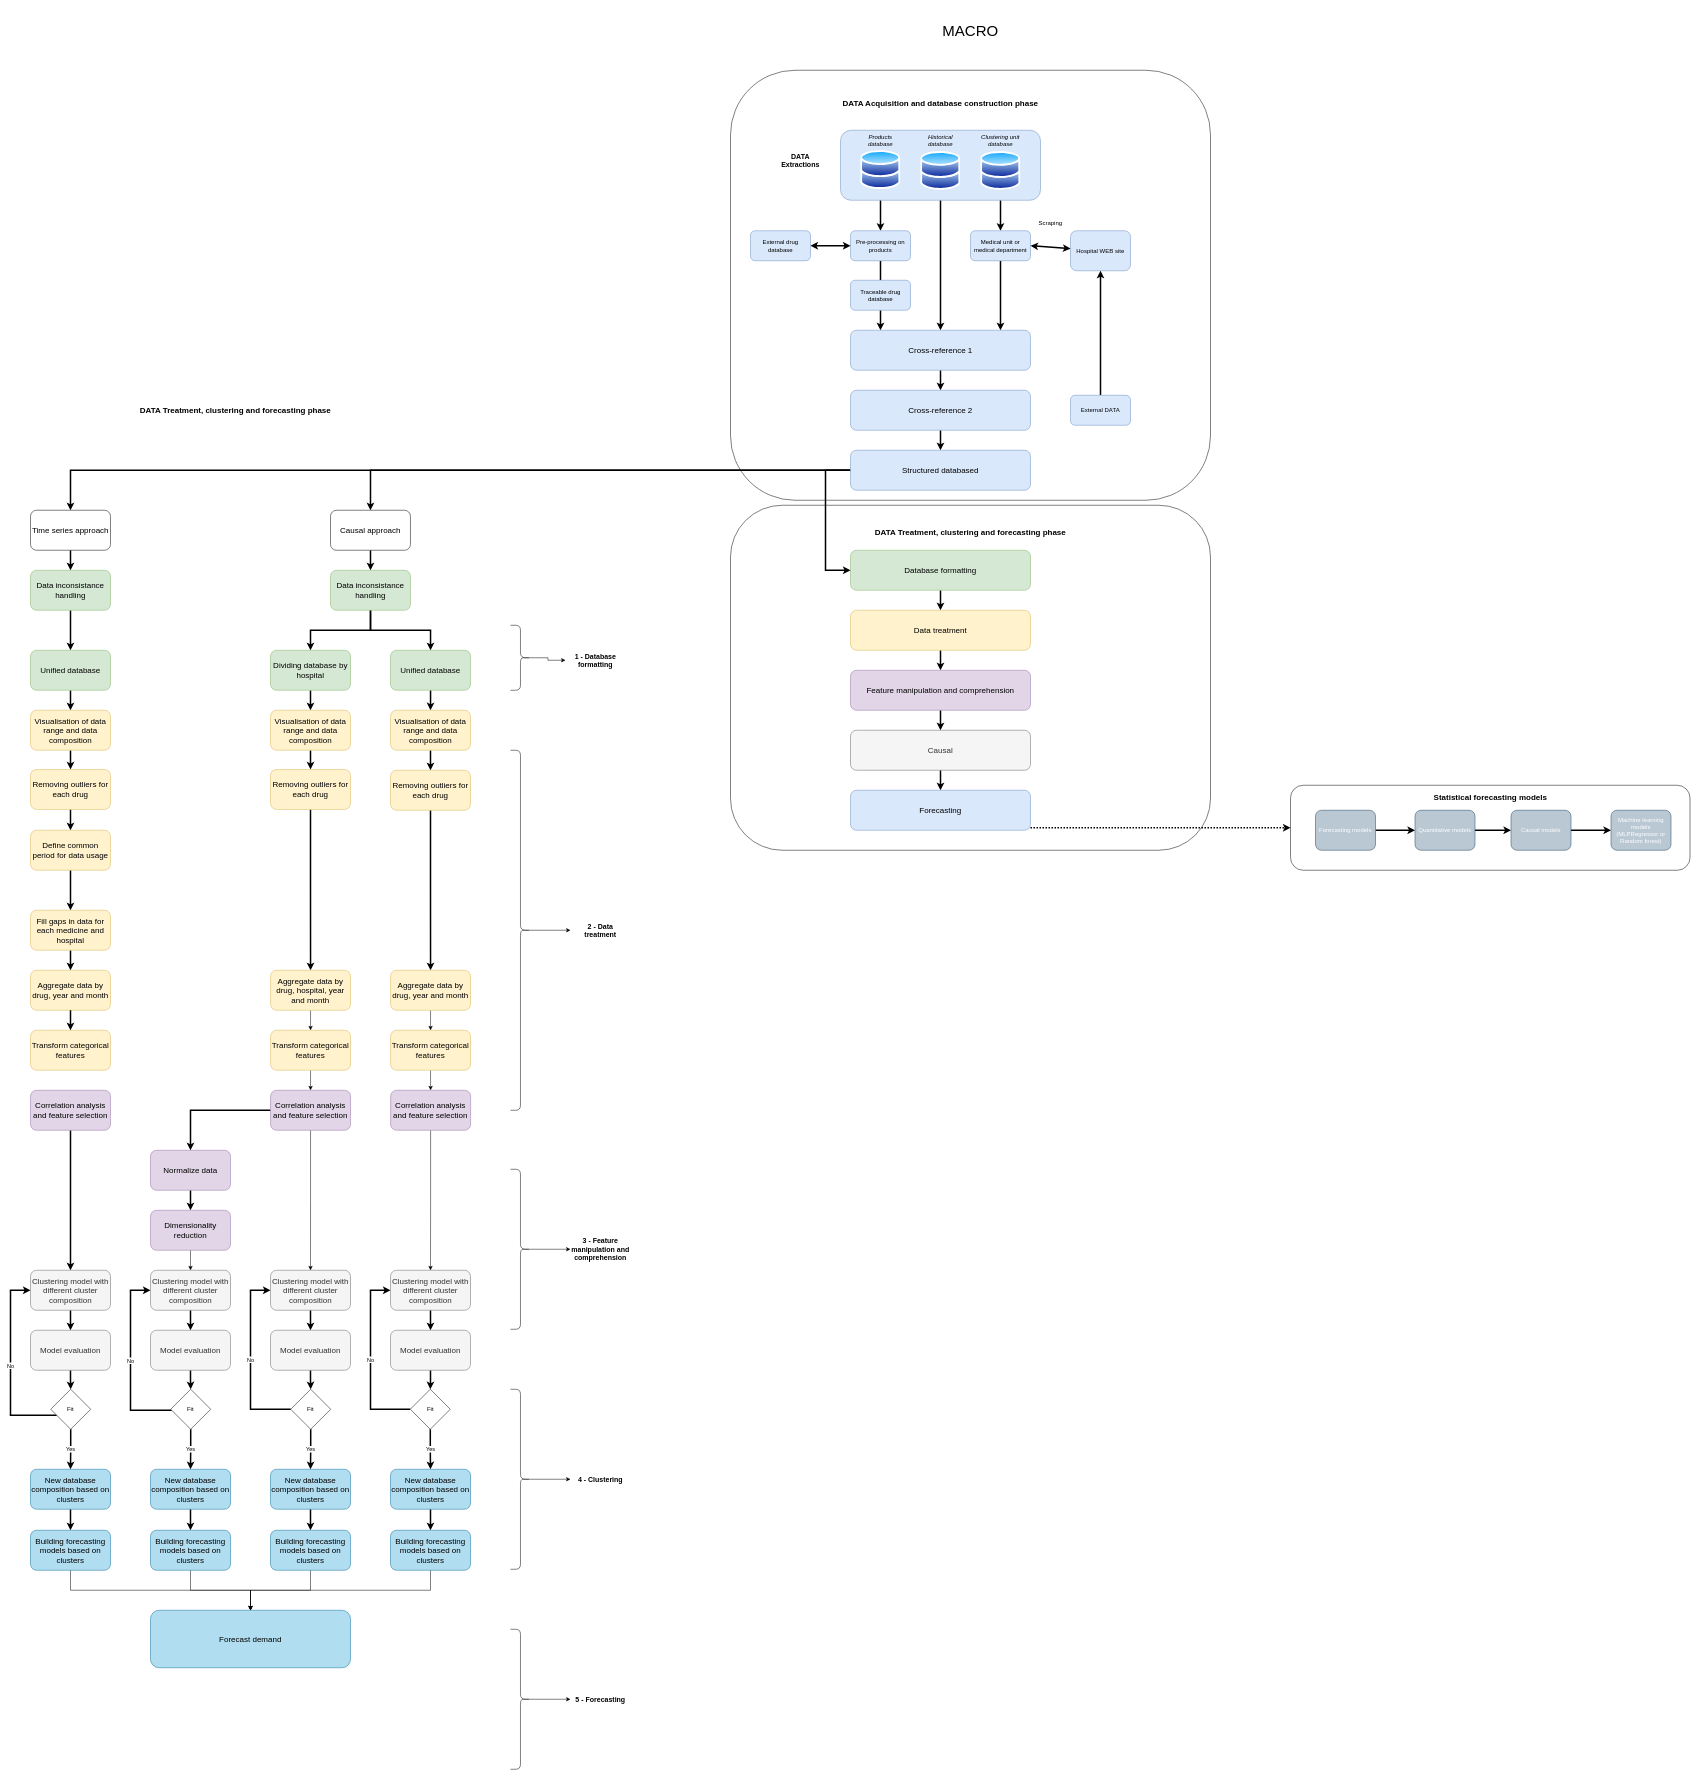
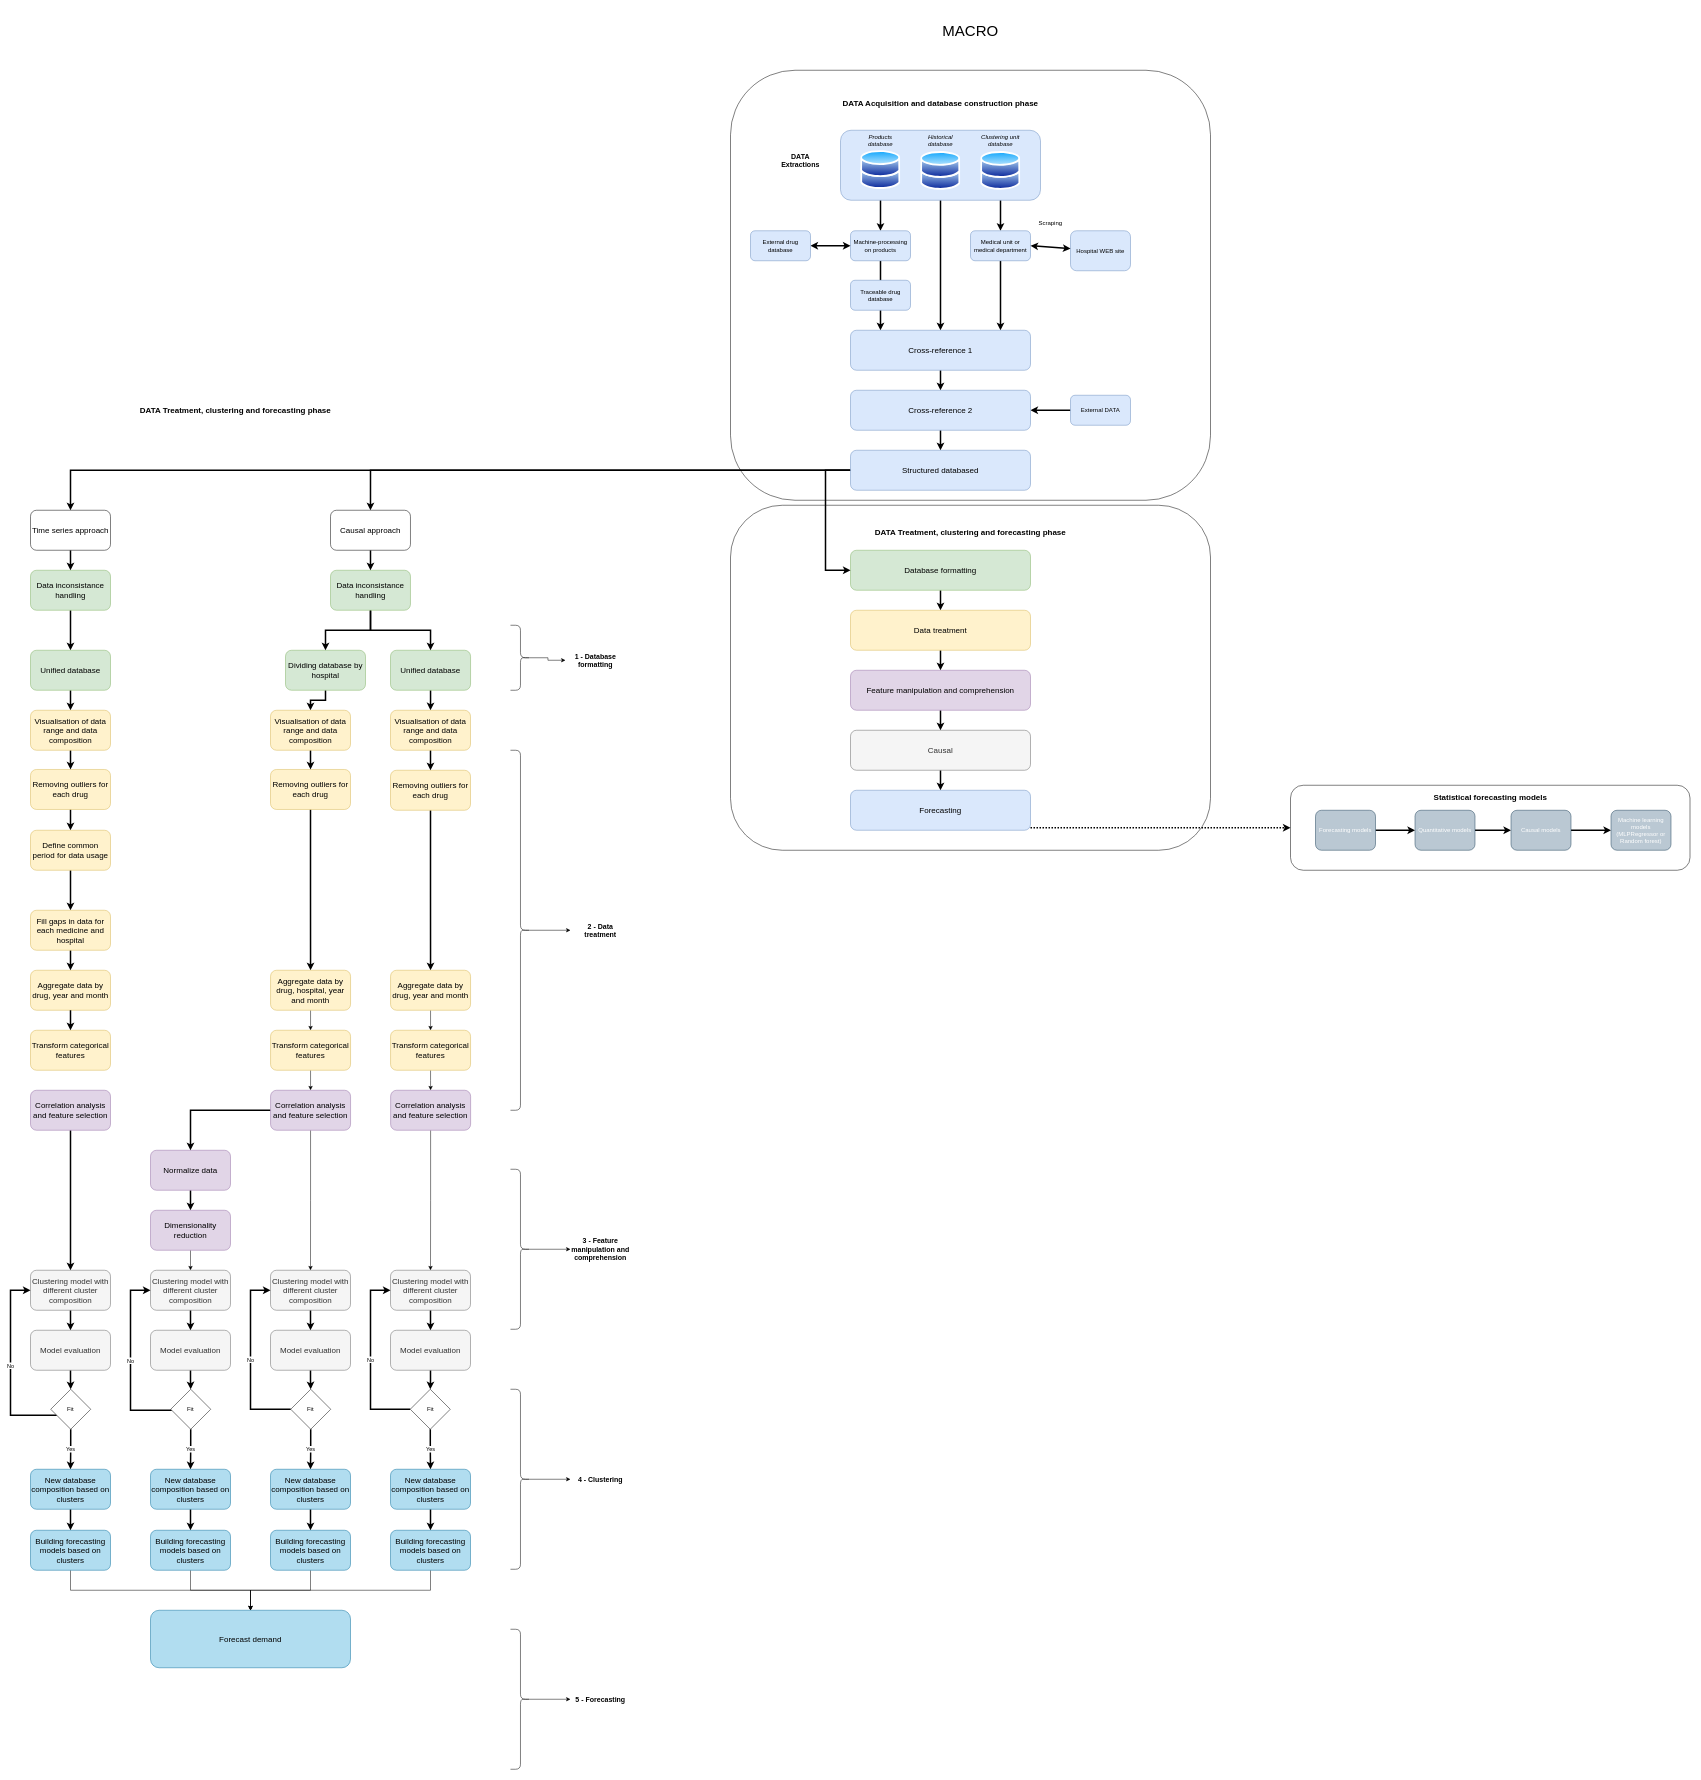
(880, 246) -> (880, 246)
(1100, 336) -> (1053, 410)
(310, 670) -> (325, 670)
